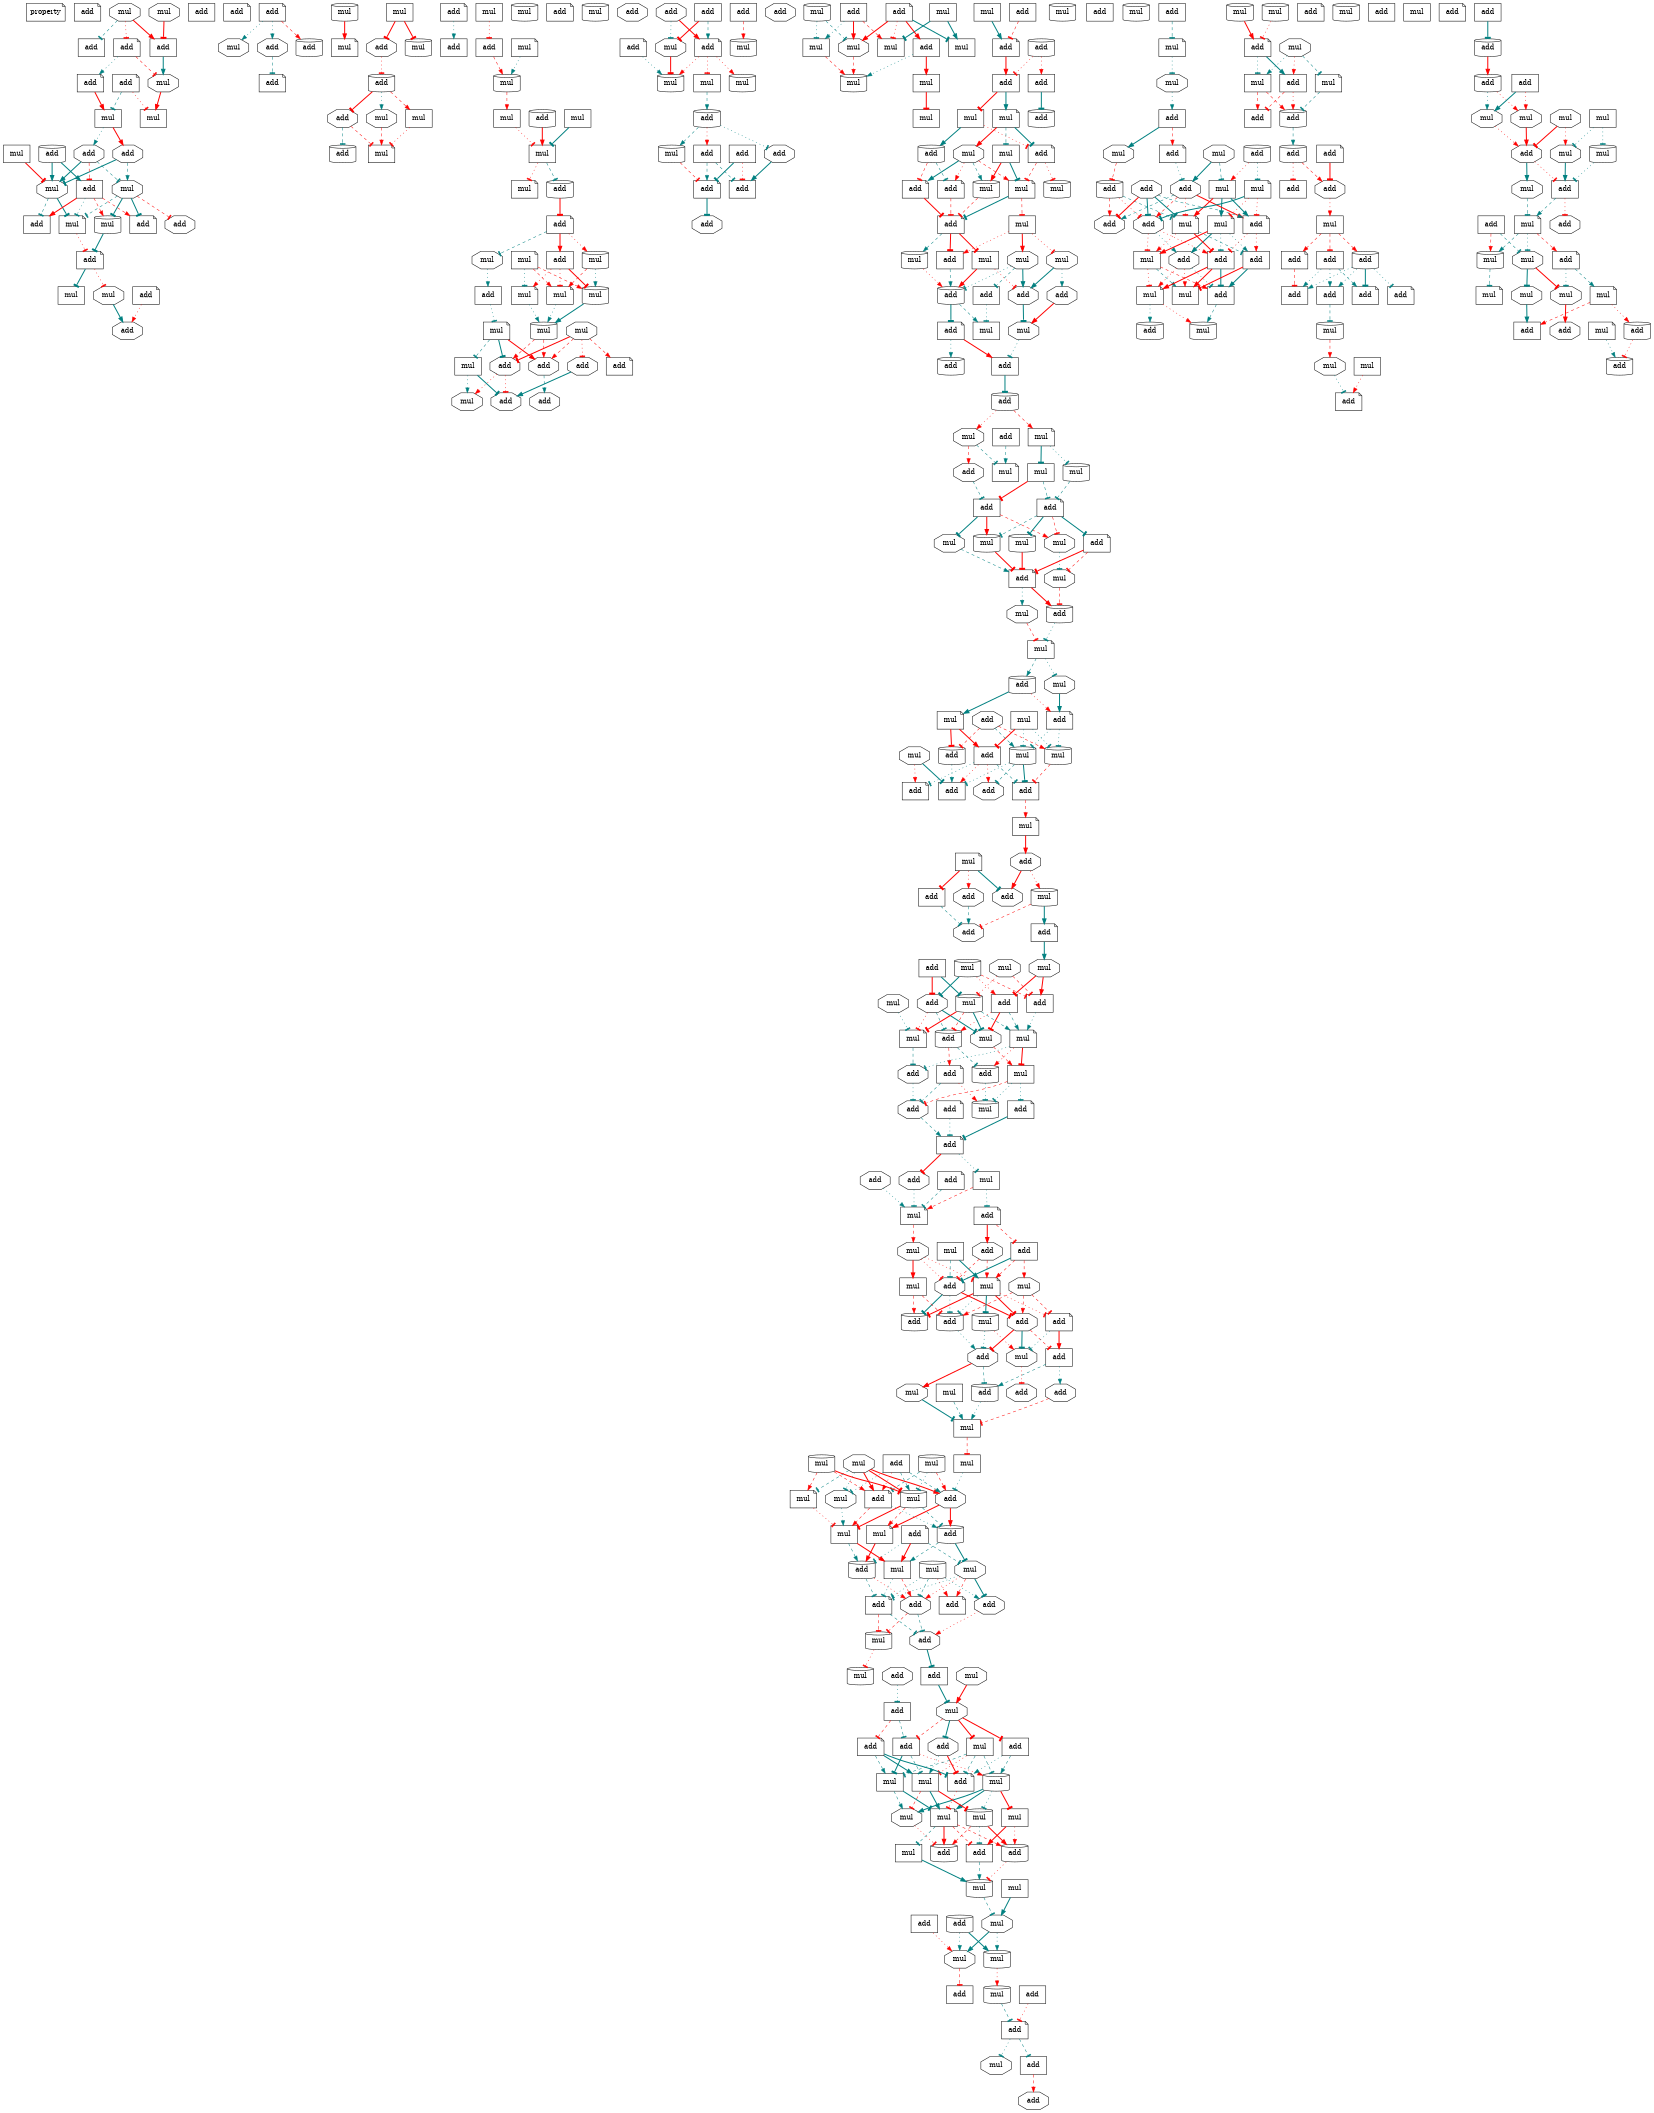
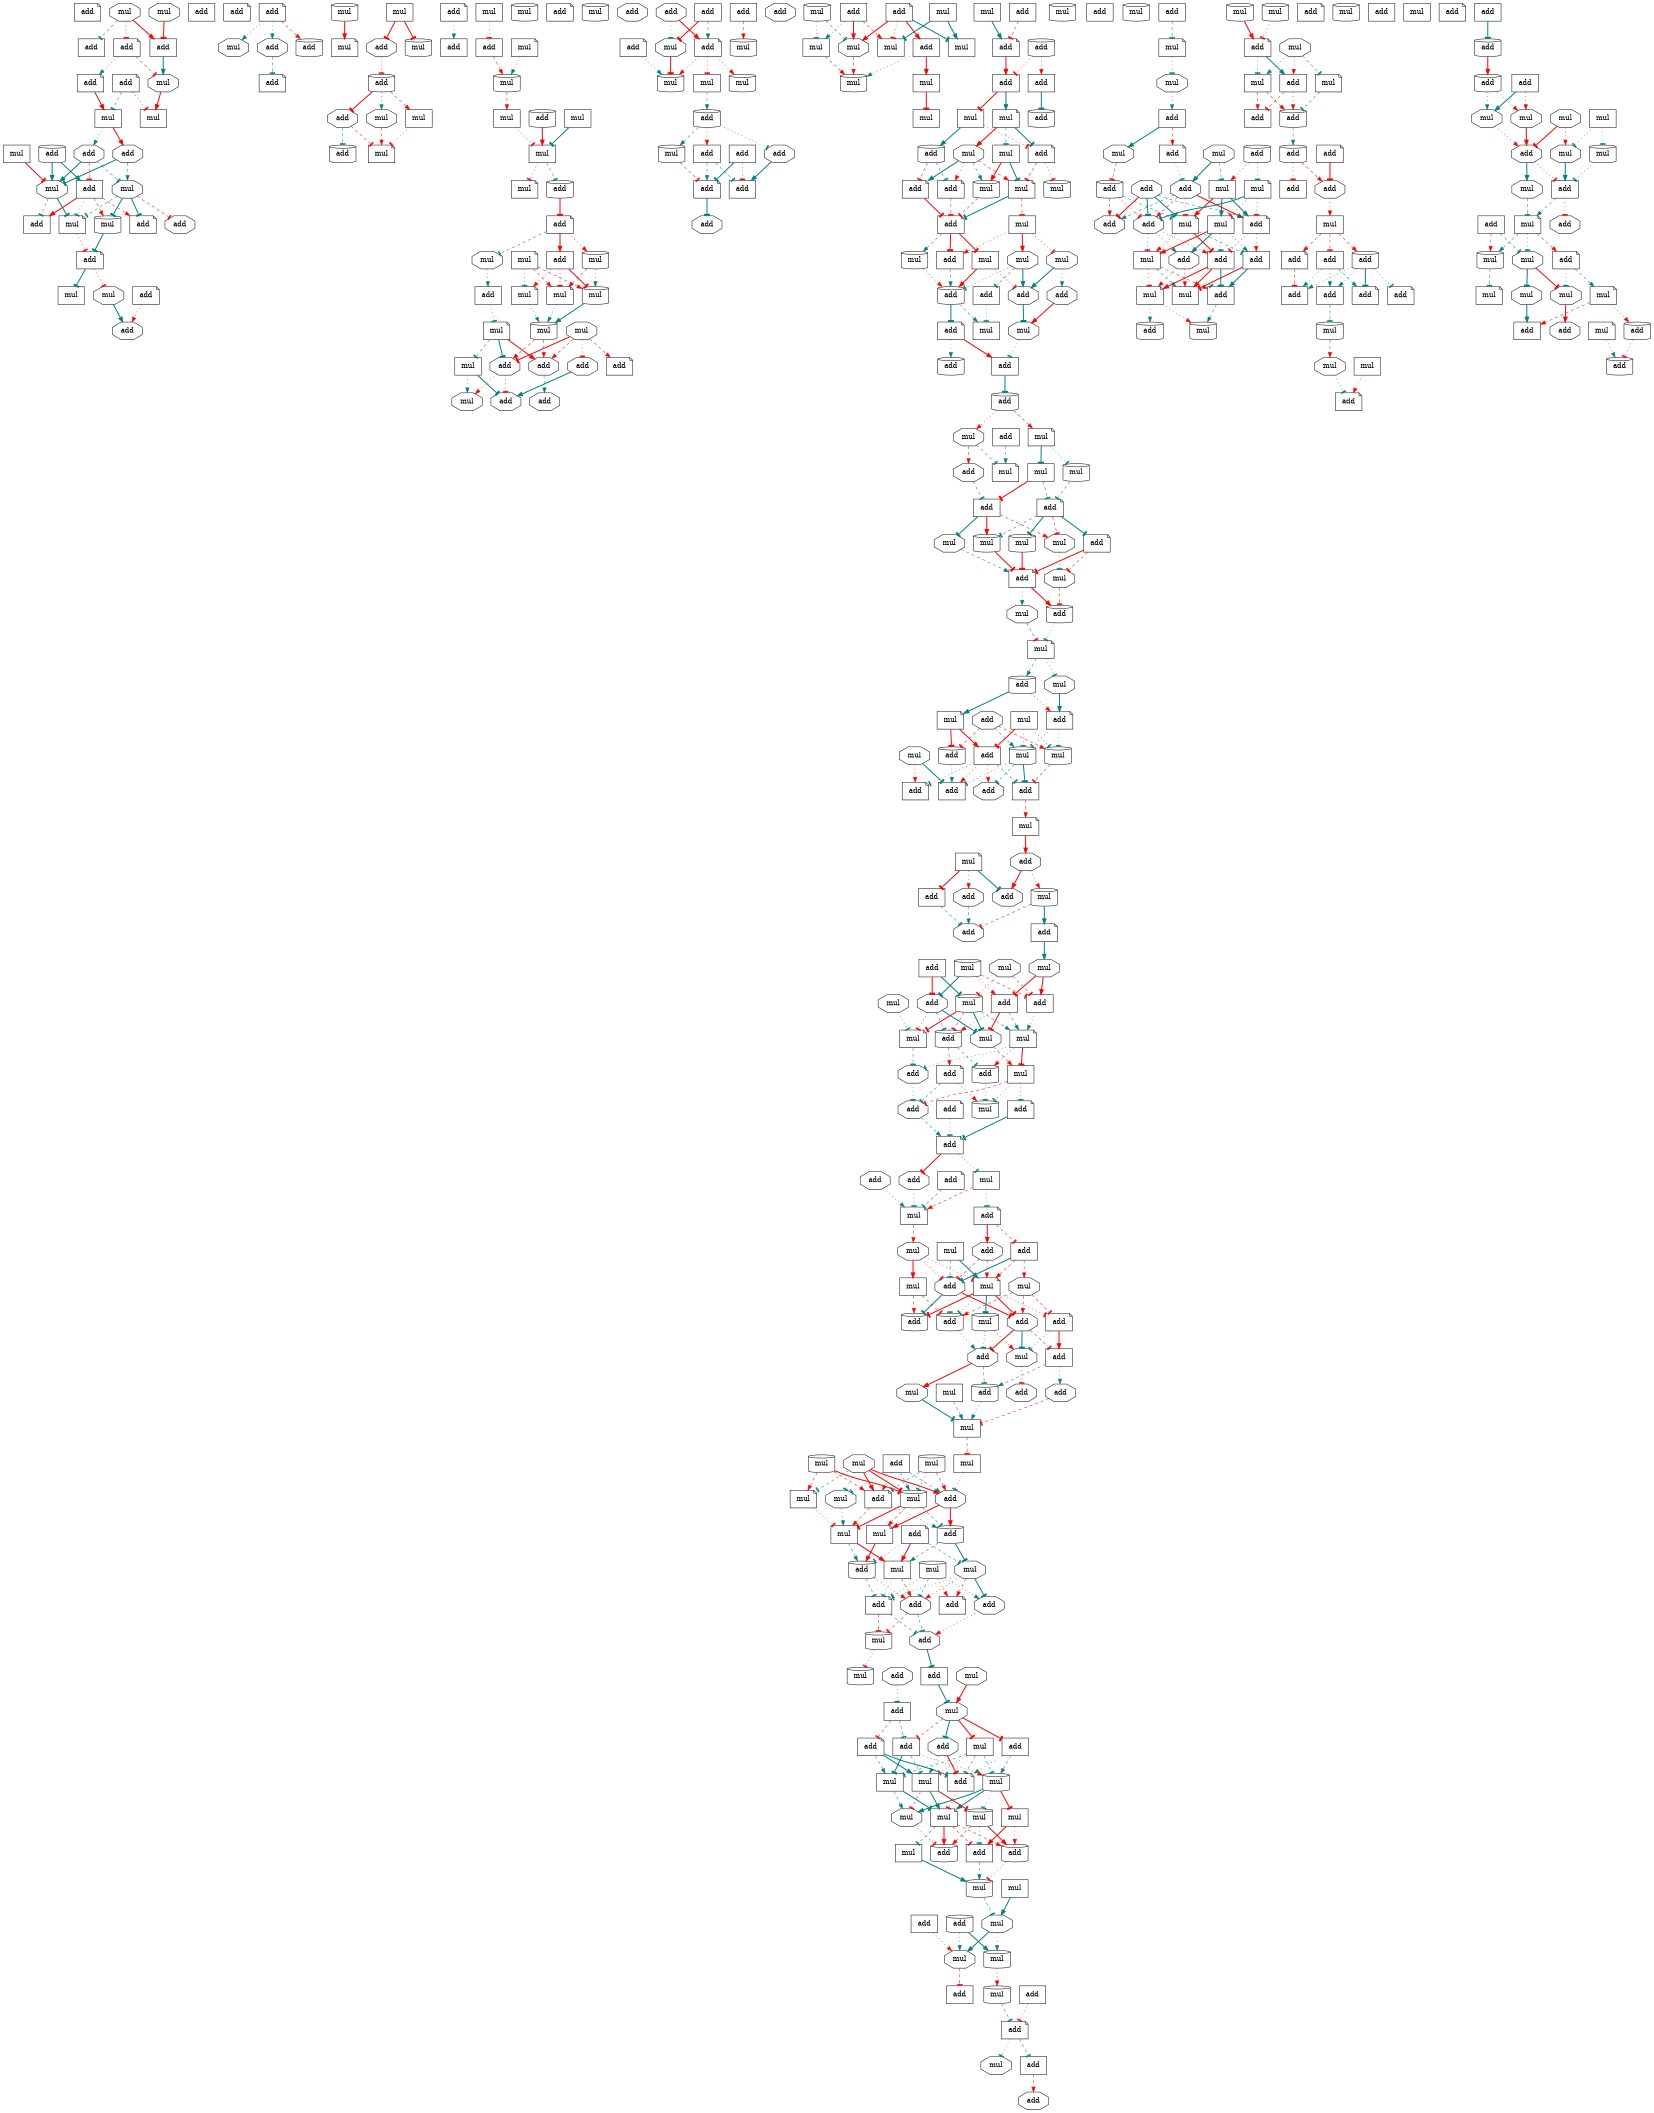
(46, 12) -> none
